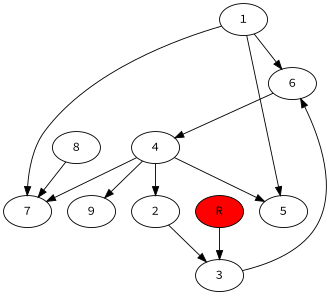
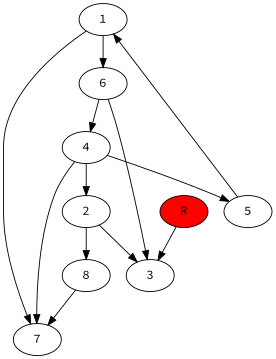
(263, 111) -> (178, 119)
(323, 209) -> (129, 174)
(92, 212) -> none
none -> (86, 239)
